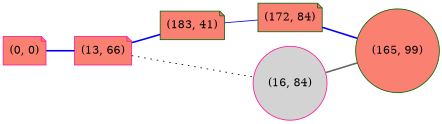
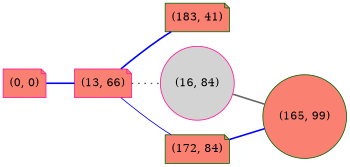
(241, 21) -> (145, 117)
